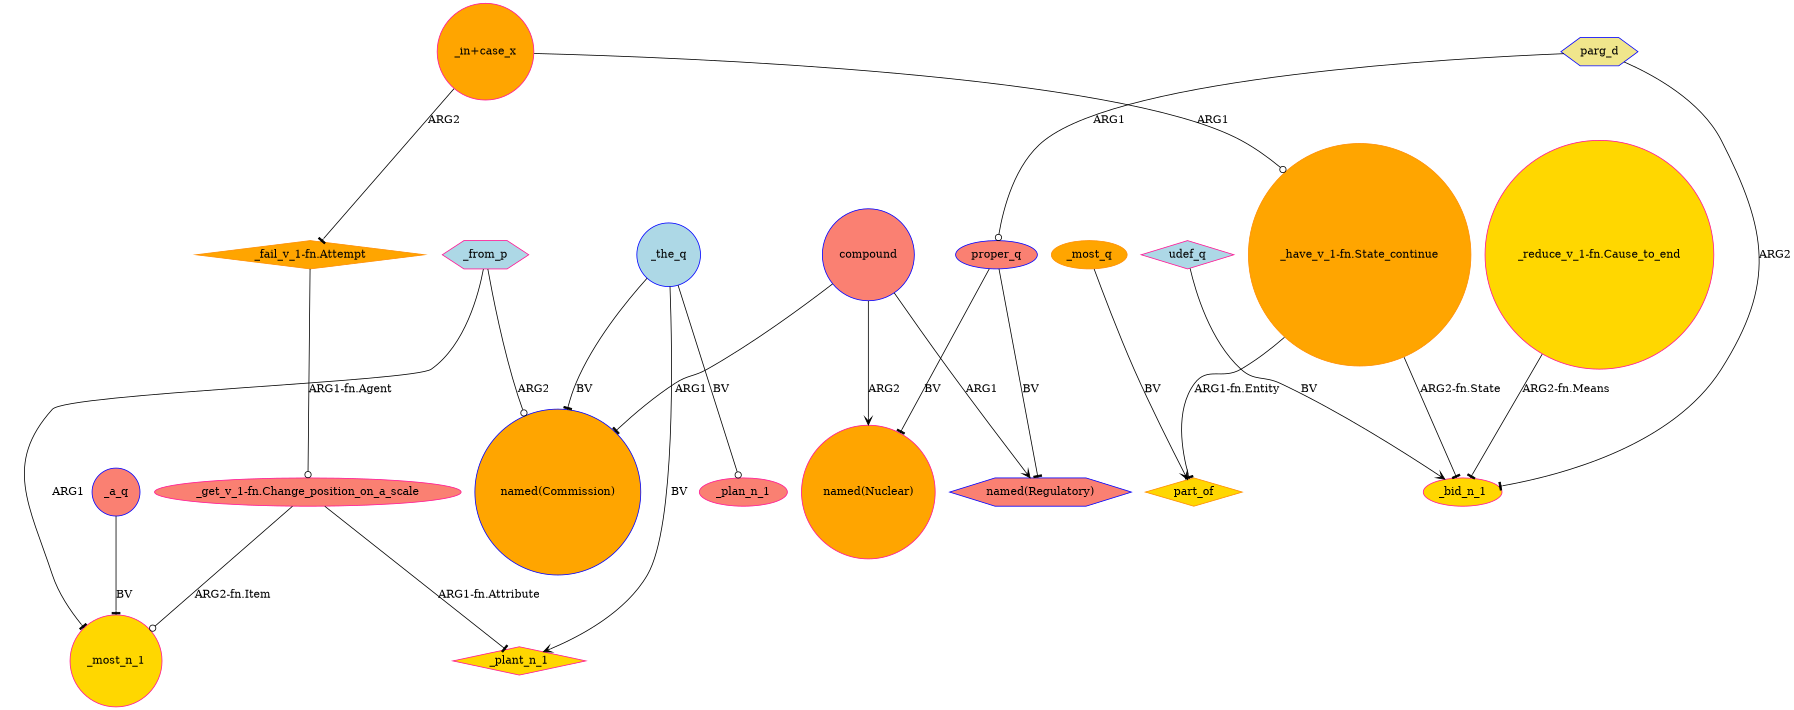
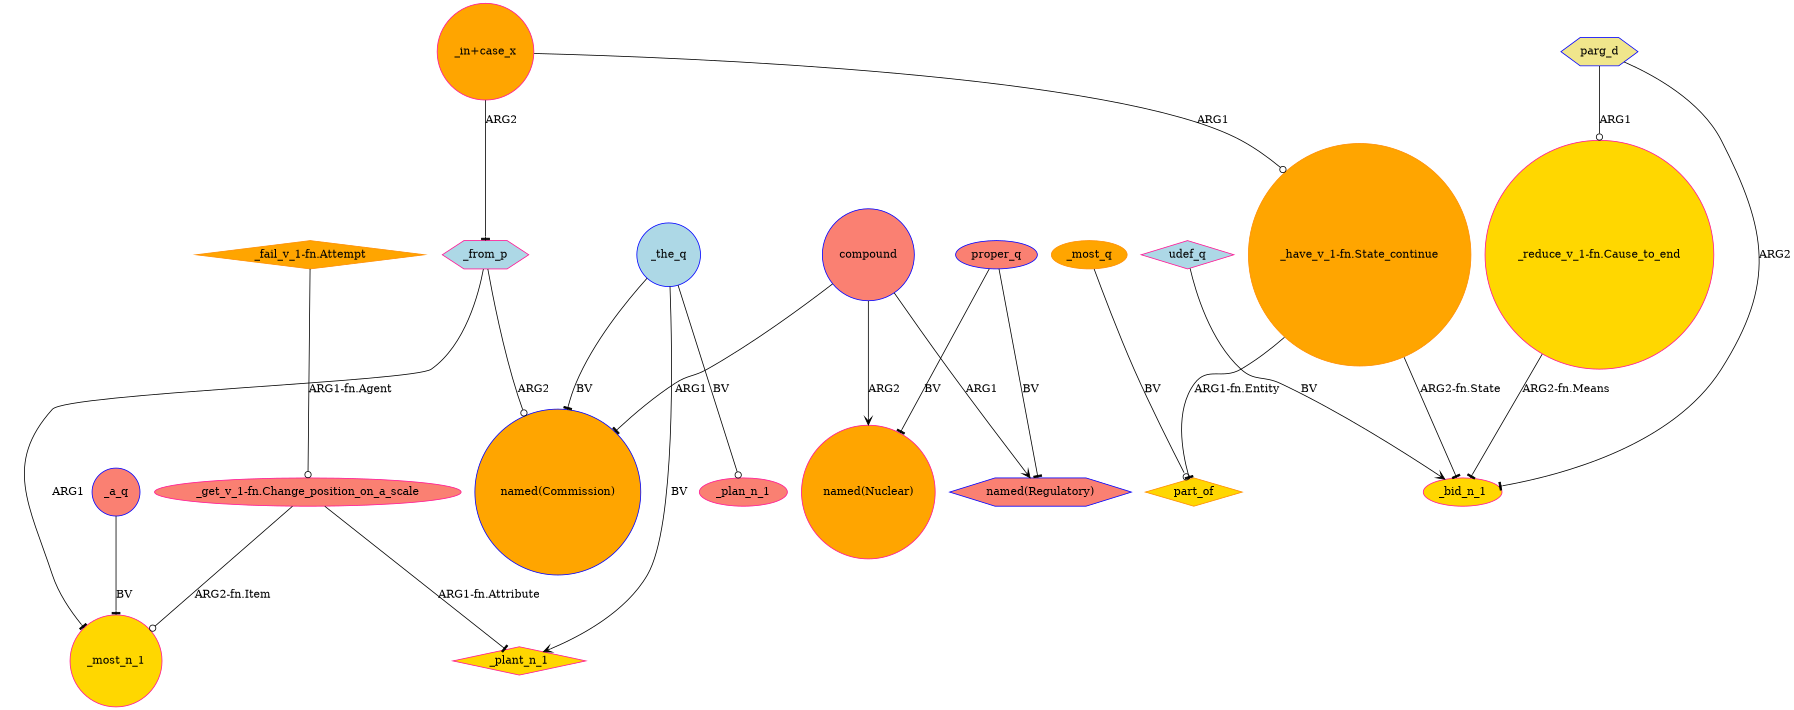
(1247, 82) -> (1599, 100)
(389, 164) -> (486, 168)
(1135, 372) -> (1135, 372)
